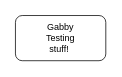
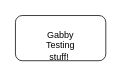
(60, 38) -> (60, 45)
